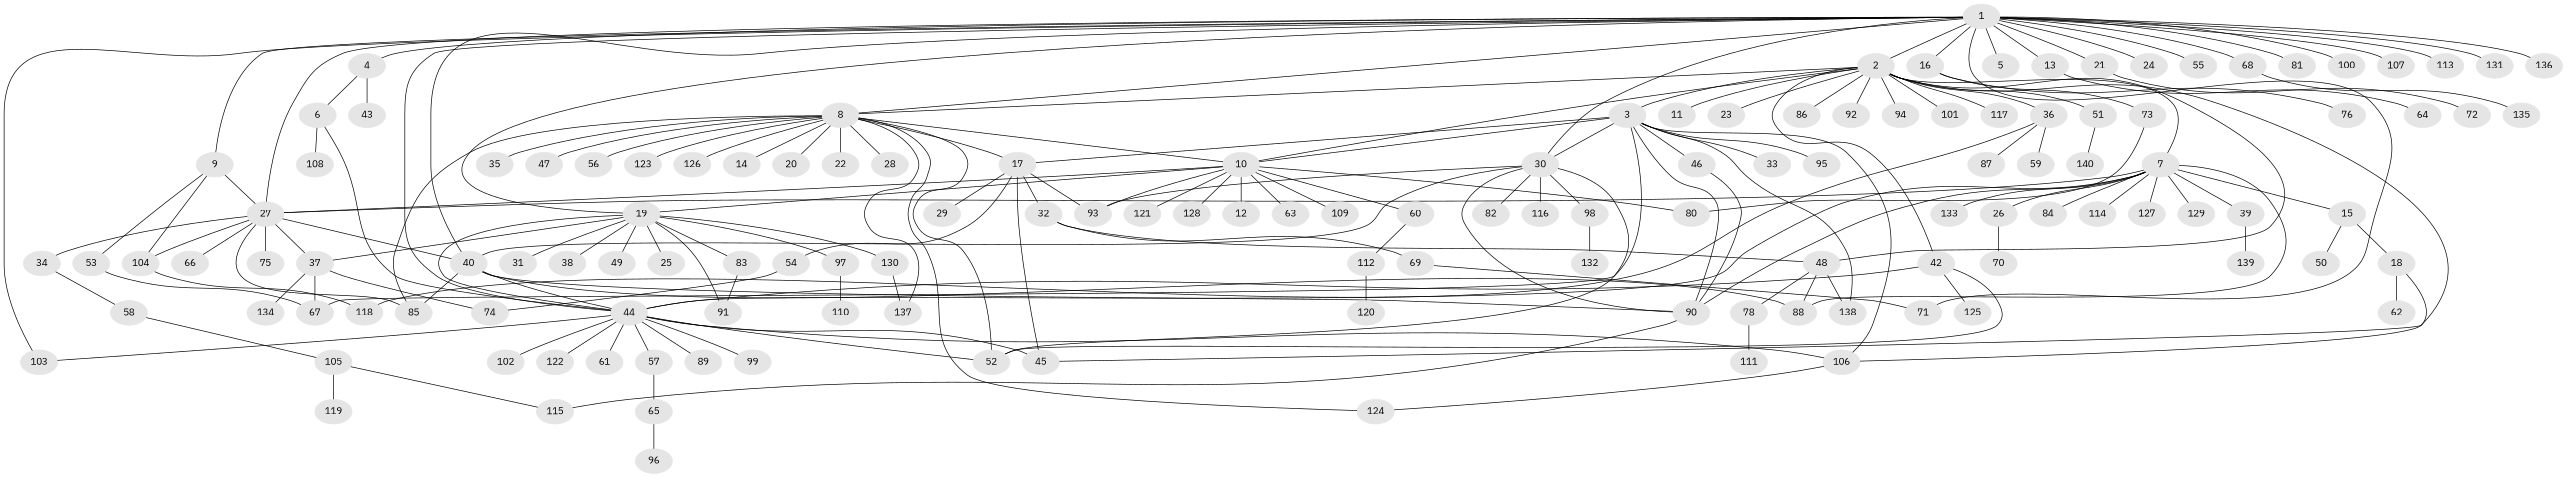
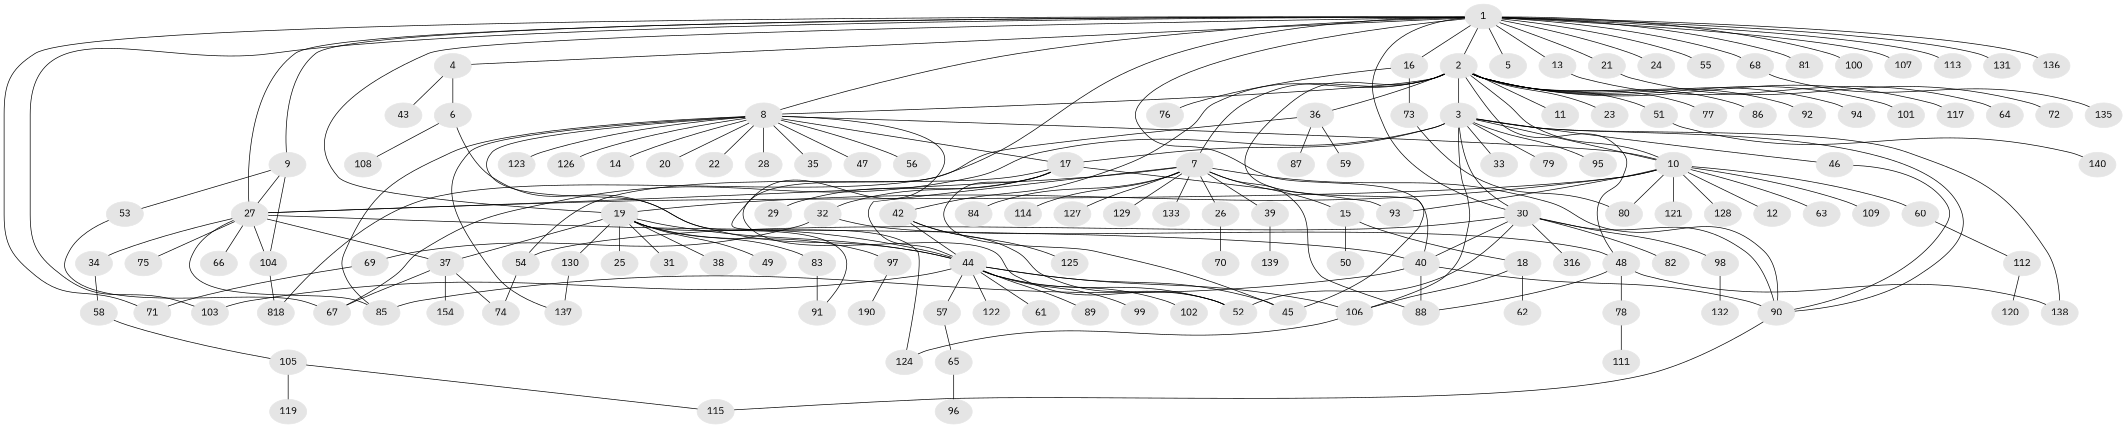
none -> (1708, 115)
none -> (1549, 165)
(1313, 178) -> (1019, 227)
(1540, 214) -> (1572, 263)
(543, 292) -> none
(266, 313) -> (445, 313)
(364, 313) -> (276, 313)
(840, 313) -> (867, 313)
